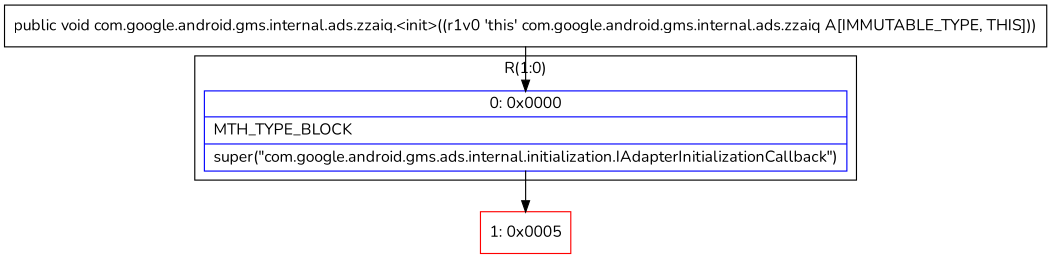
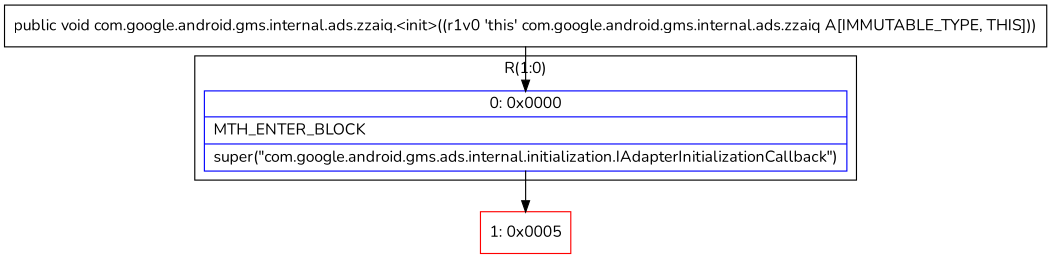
(283, 130) -> (290, 130)
